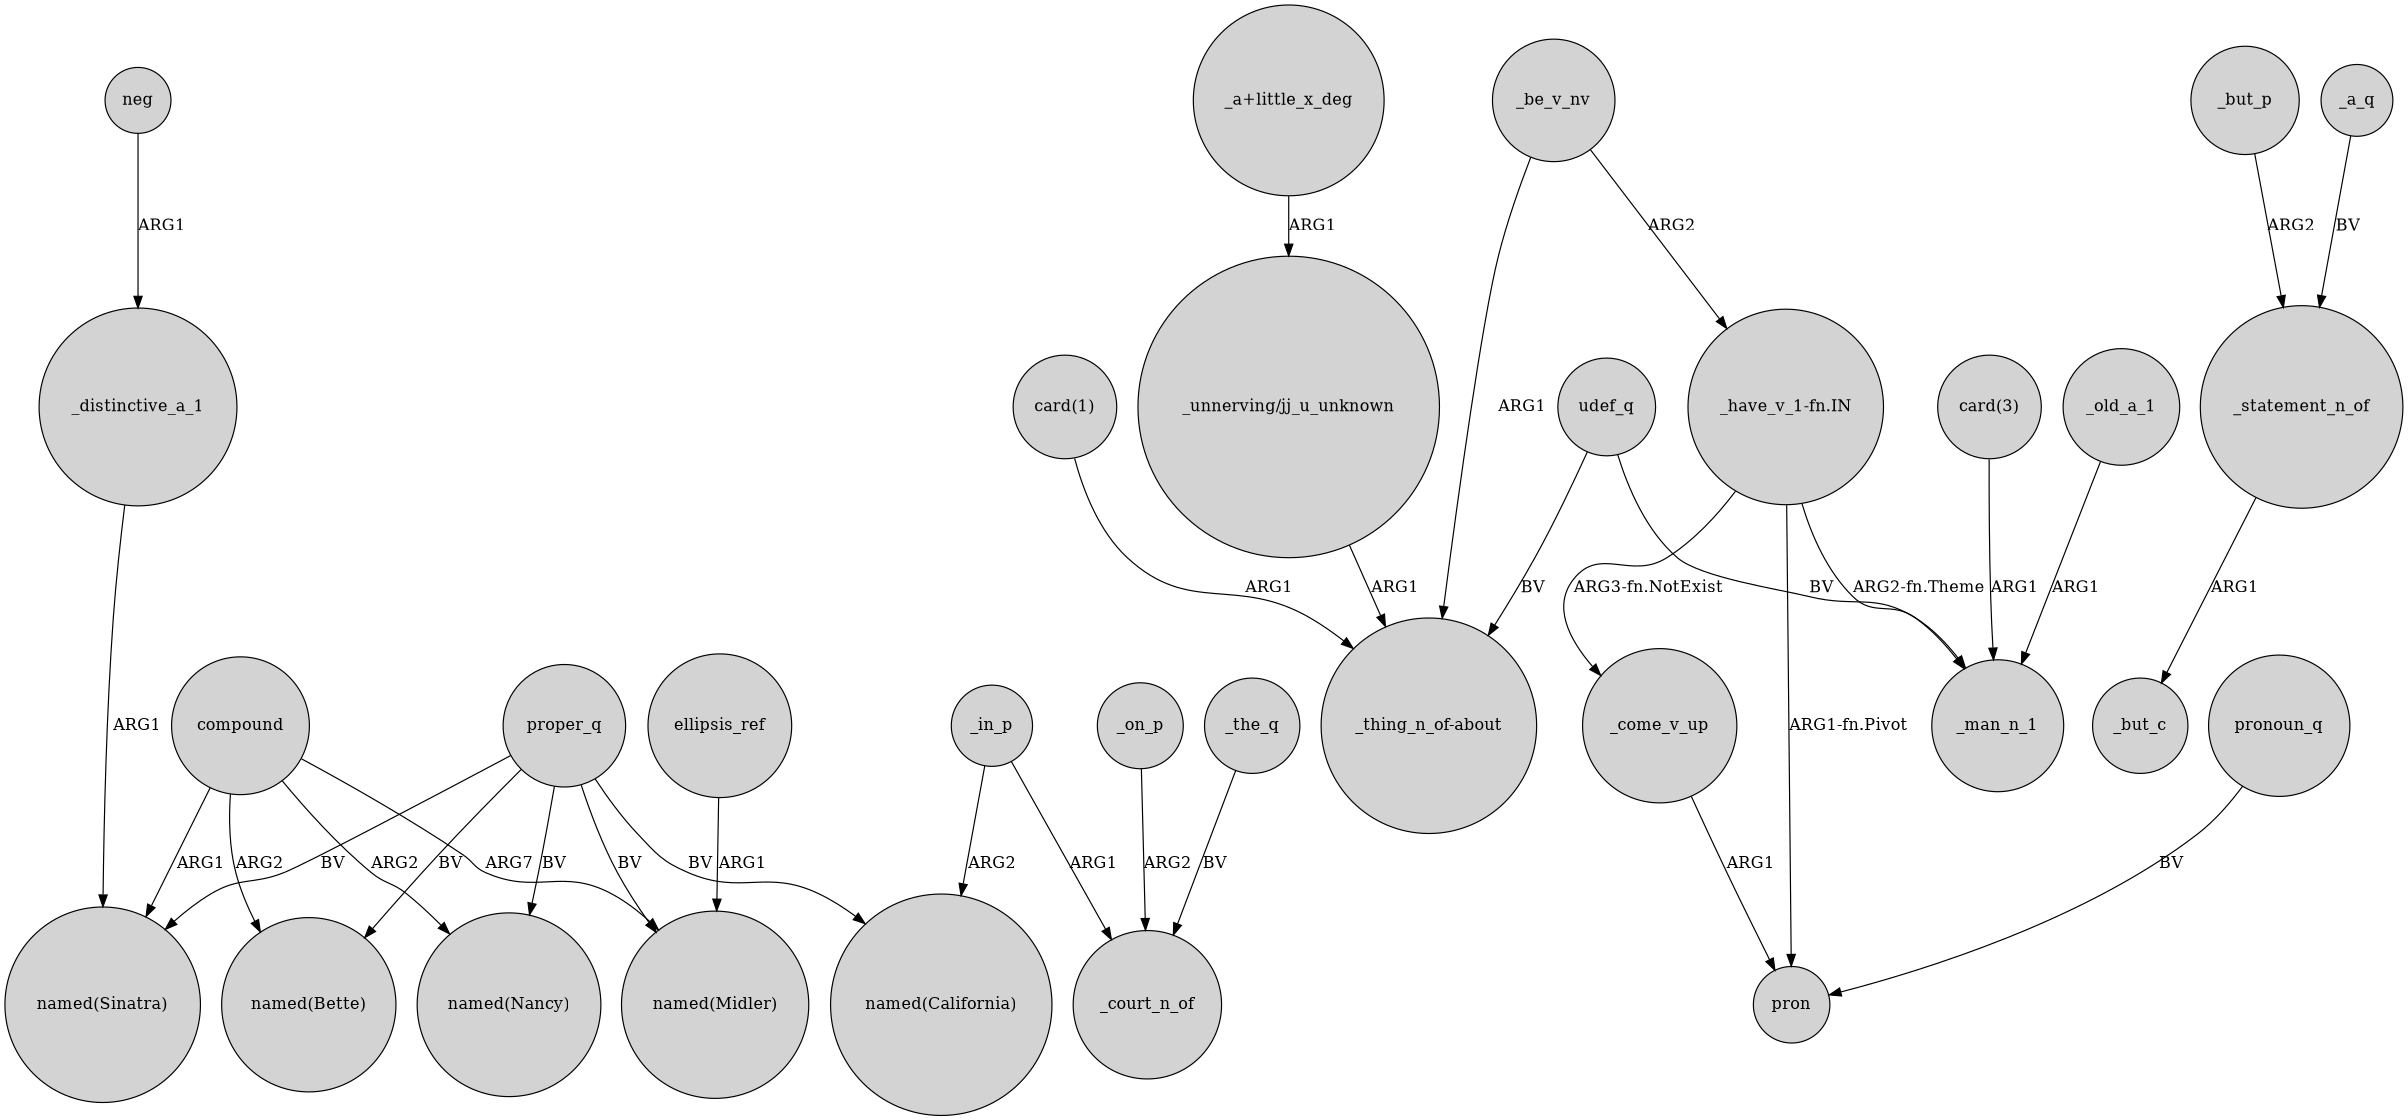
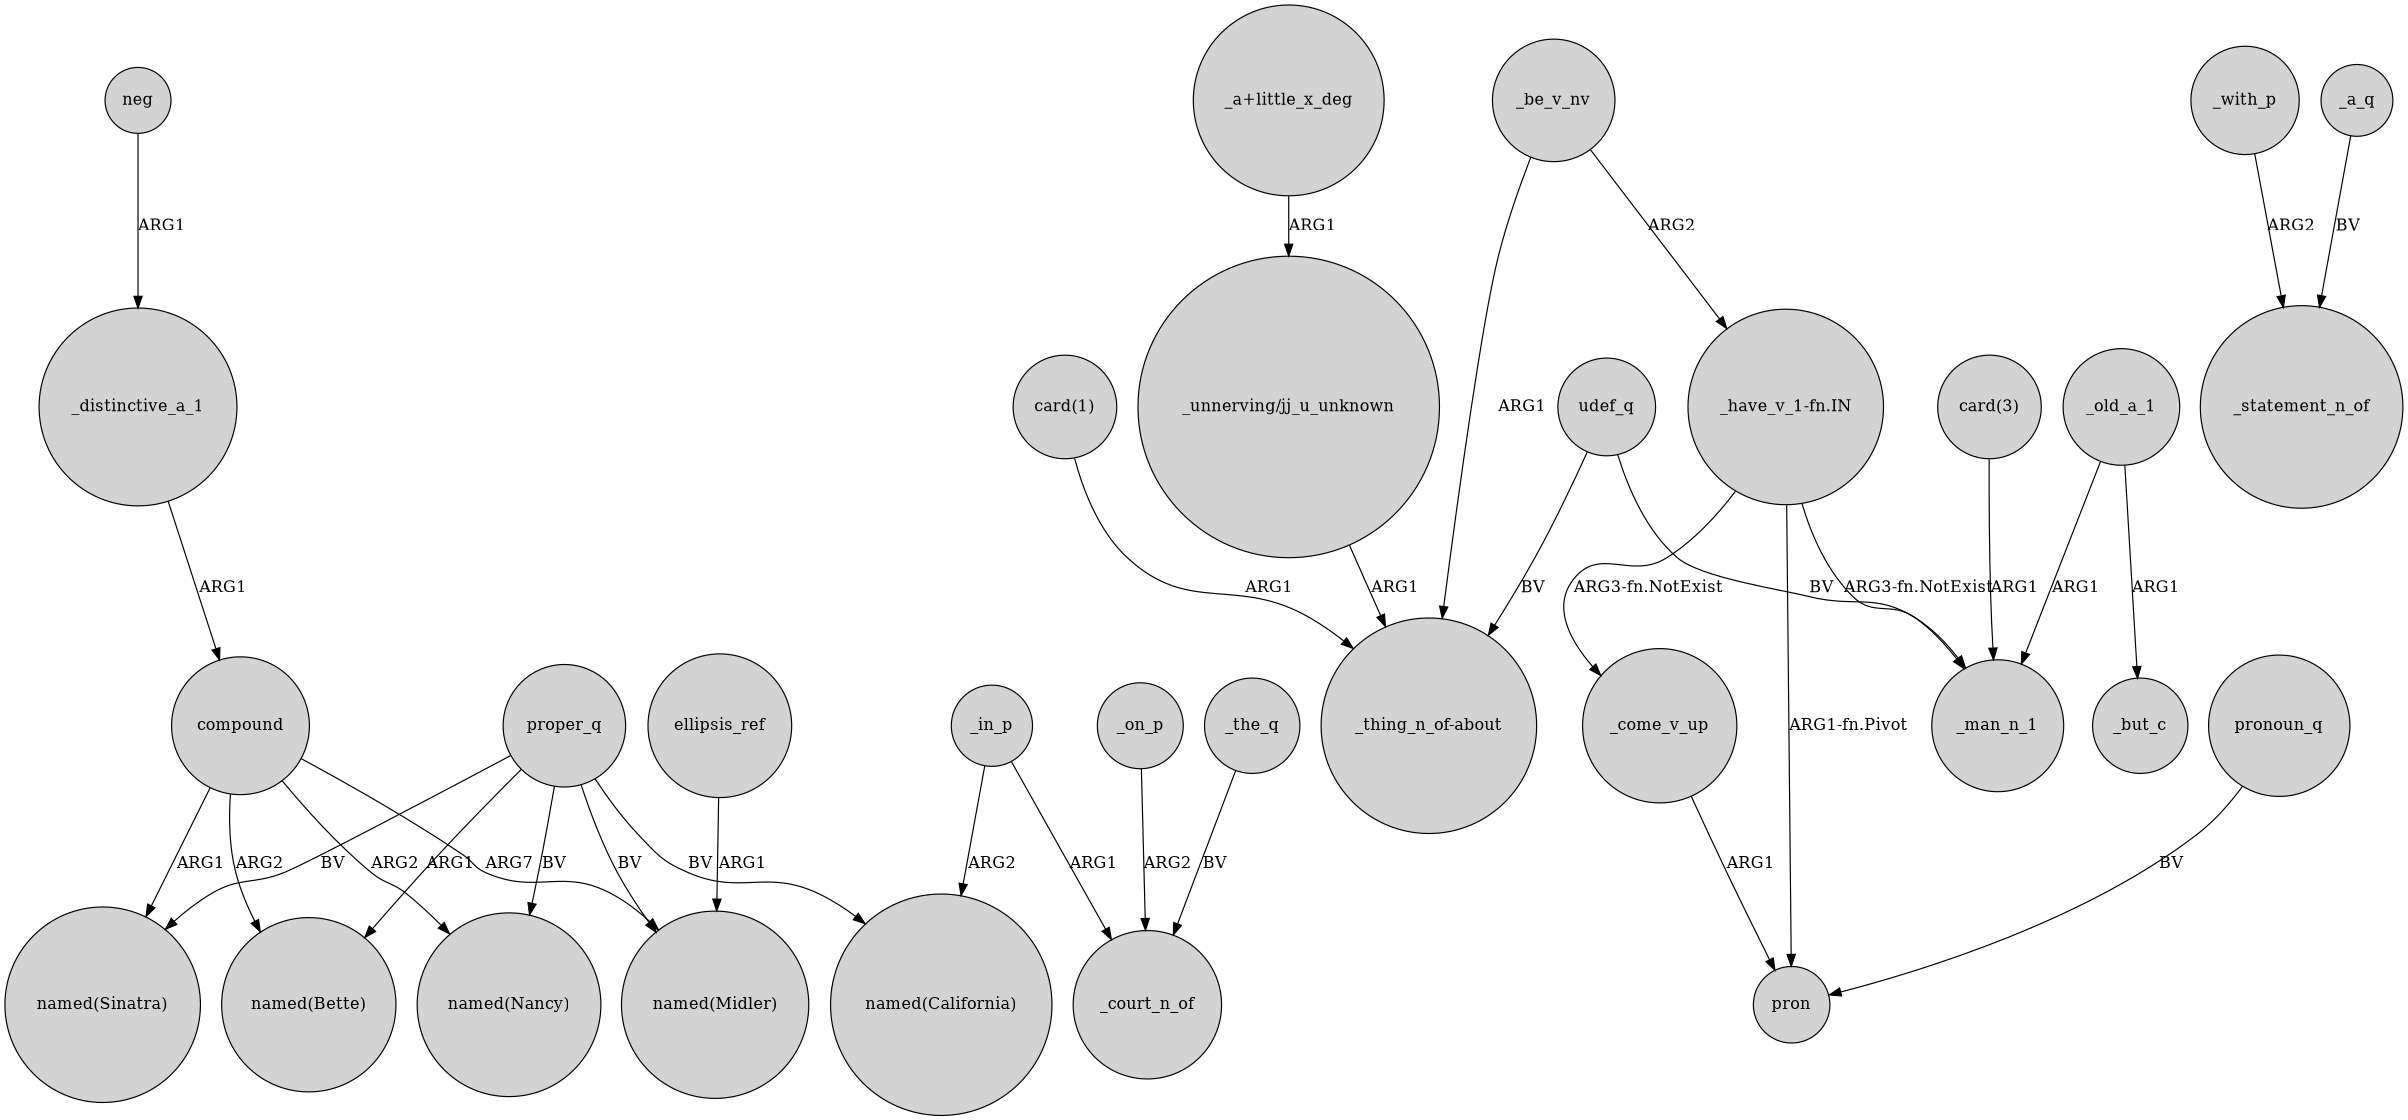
(2245, 100) -> (2245, 100)
(2211, 585) -> (2131, 566)
(1919, 588) -> (1919, 588)
(109, 699) -> (192, 575)
(451, 864) -> (451, 864)
